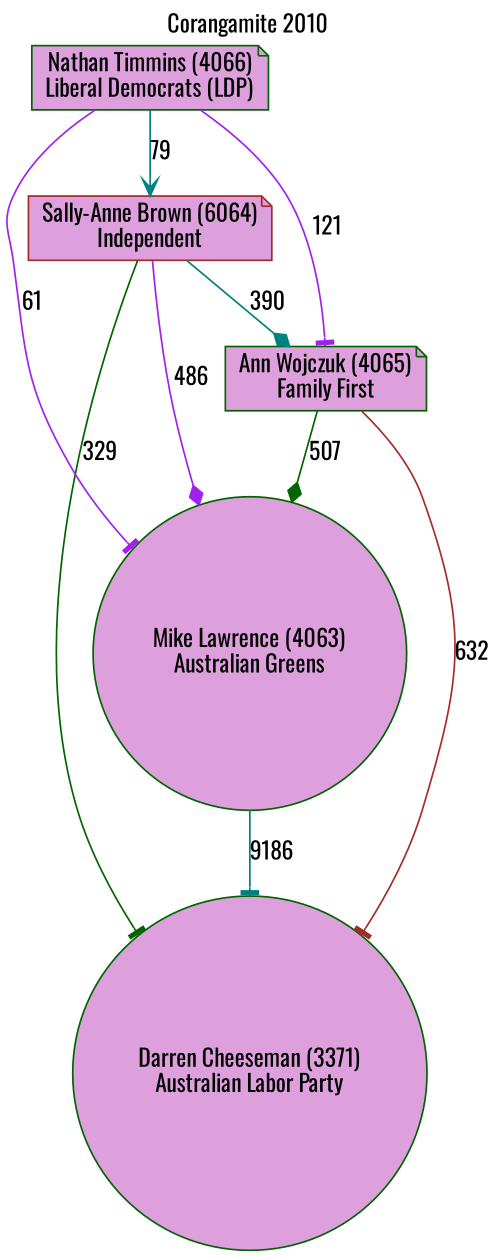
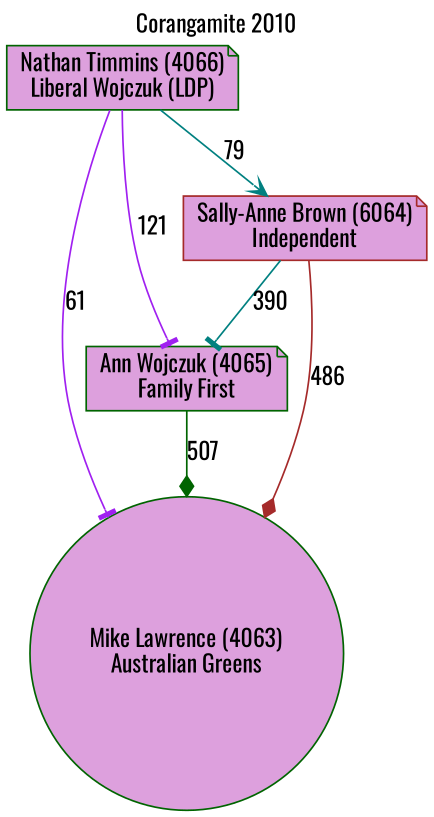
(150, 78) -> (123, 78)
(230, 297) -> (249, 300)
(167, 374) -> (308, 382)
(250, 1073) -> none
